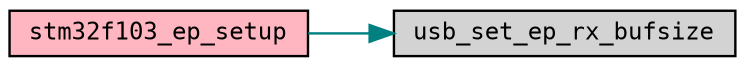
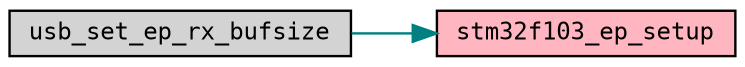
(339, 33) -> (382, 33)
